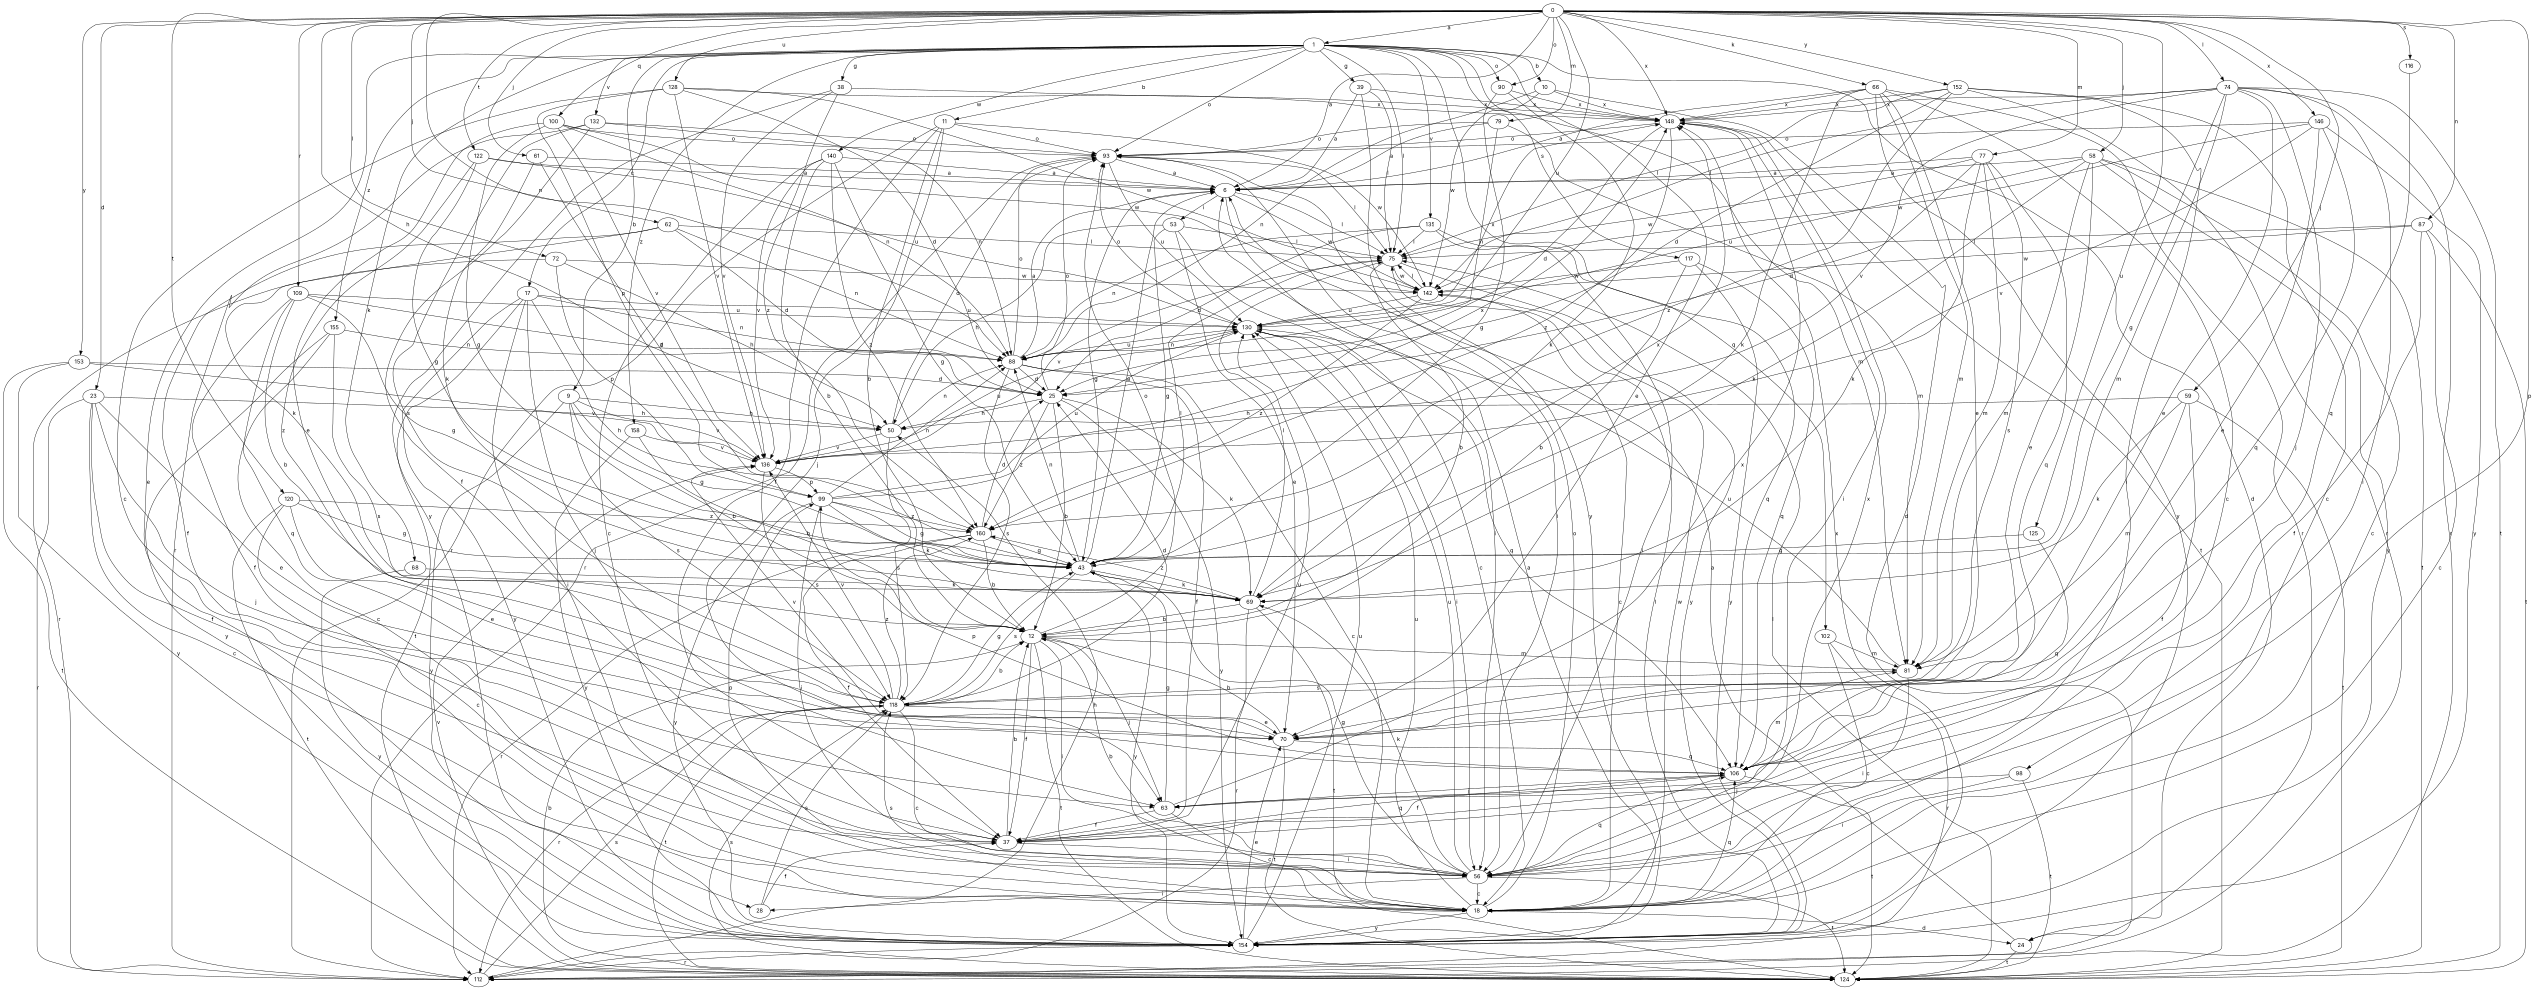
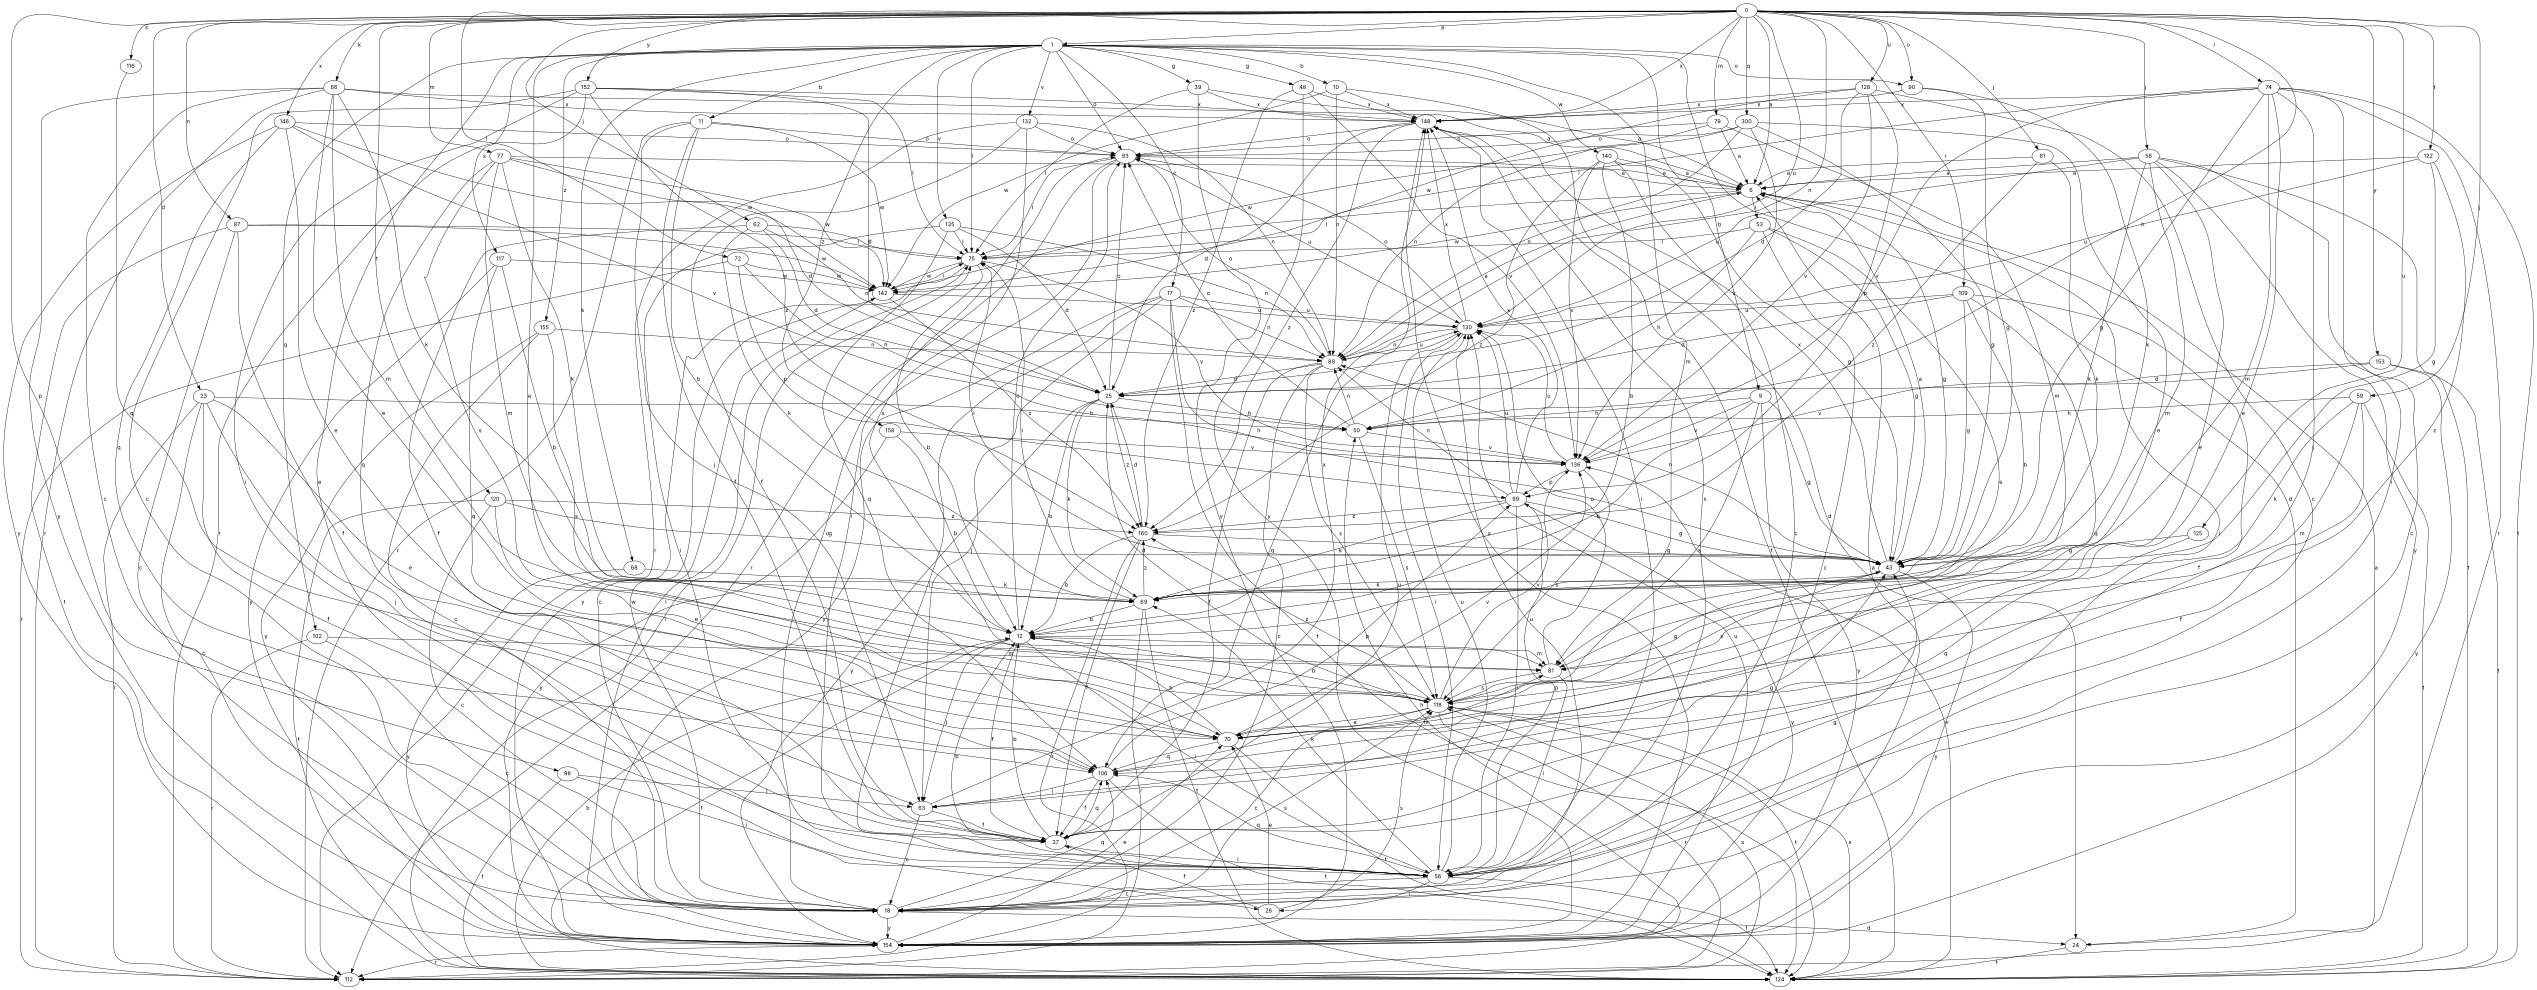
(841, 88) -> (1303, 88)
(554, 122) -> (1747, 122)
none -> (1268, 823)
